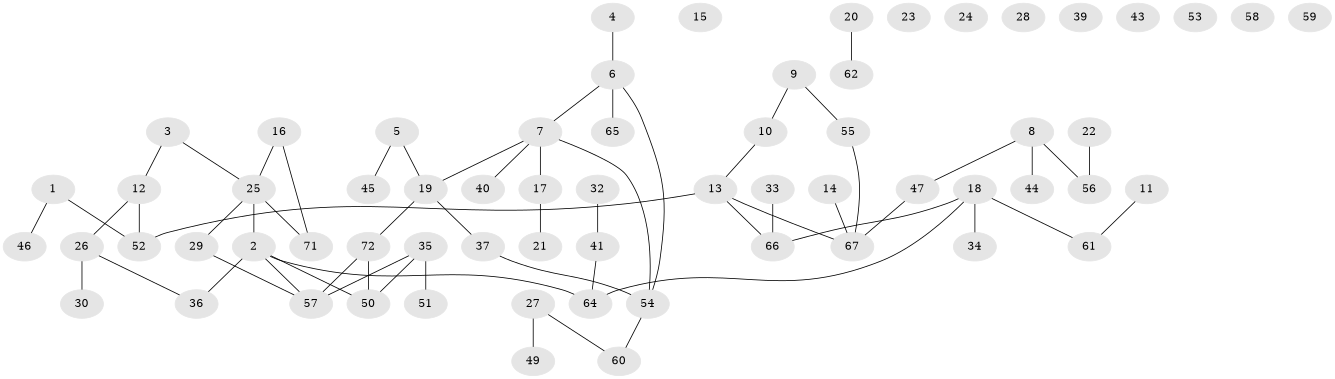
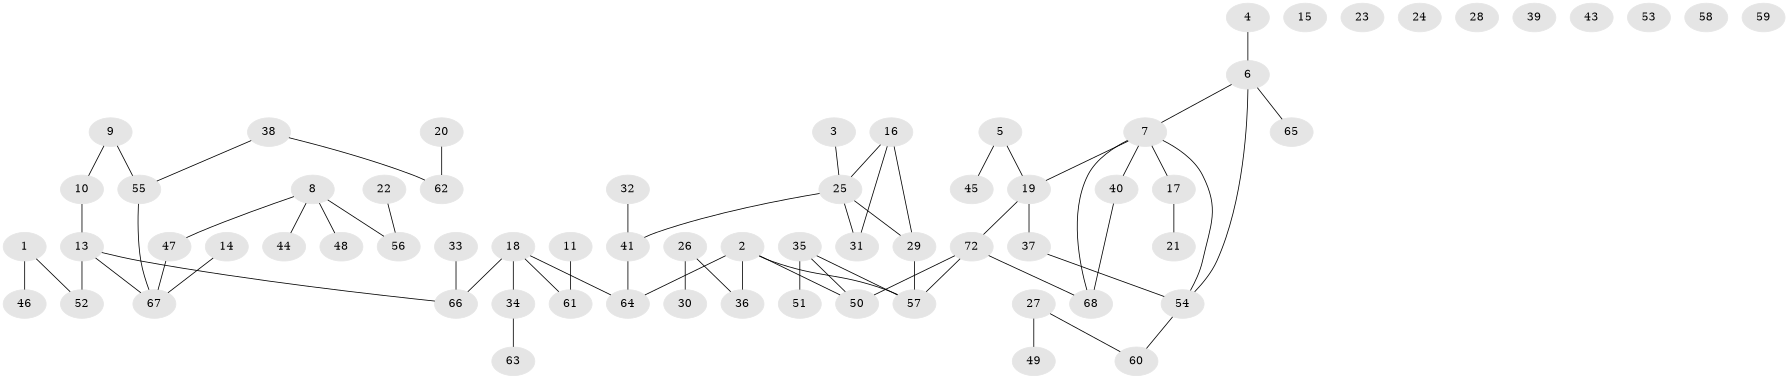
none -> (269, 132)
(139, 189) -> none
none -> (903, 189)
(254, 220) -> (731, 211)
(311, 247) -> (857, 247)
none -> (341, 247)
none -> (1091, 304)
none -> (513, 361)
